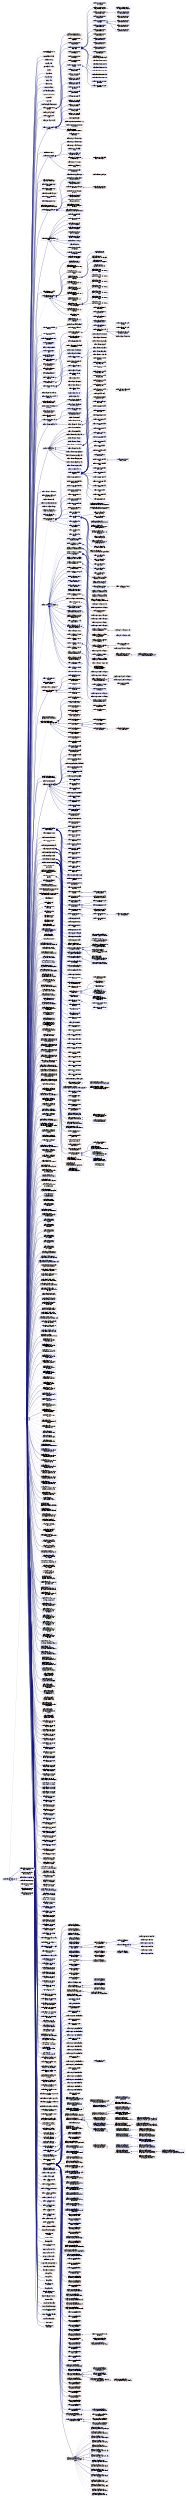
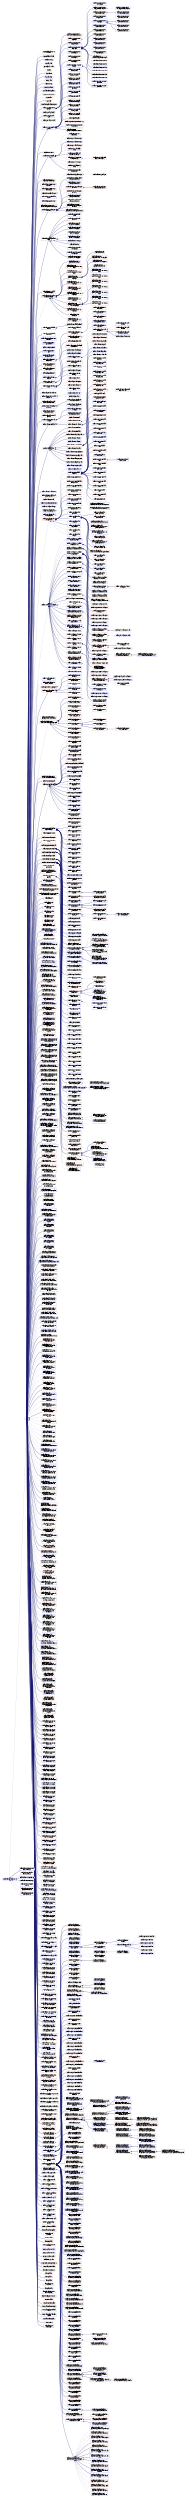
(100, 411) -> (100, 411)
(49, 1136) -> (49, 1136)
(36, 2105) -> (35, 1876)
